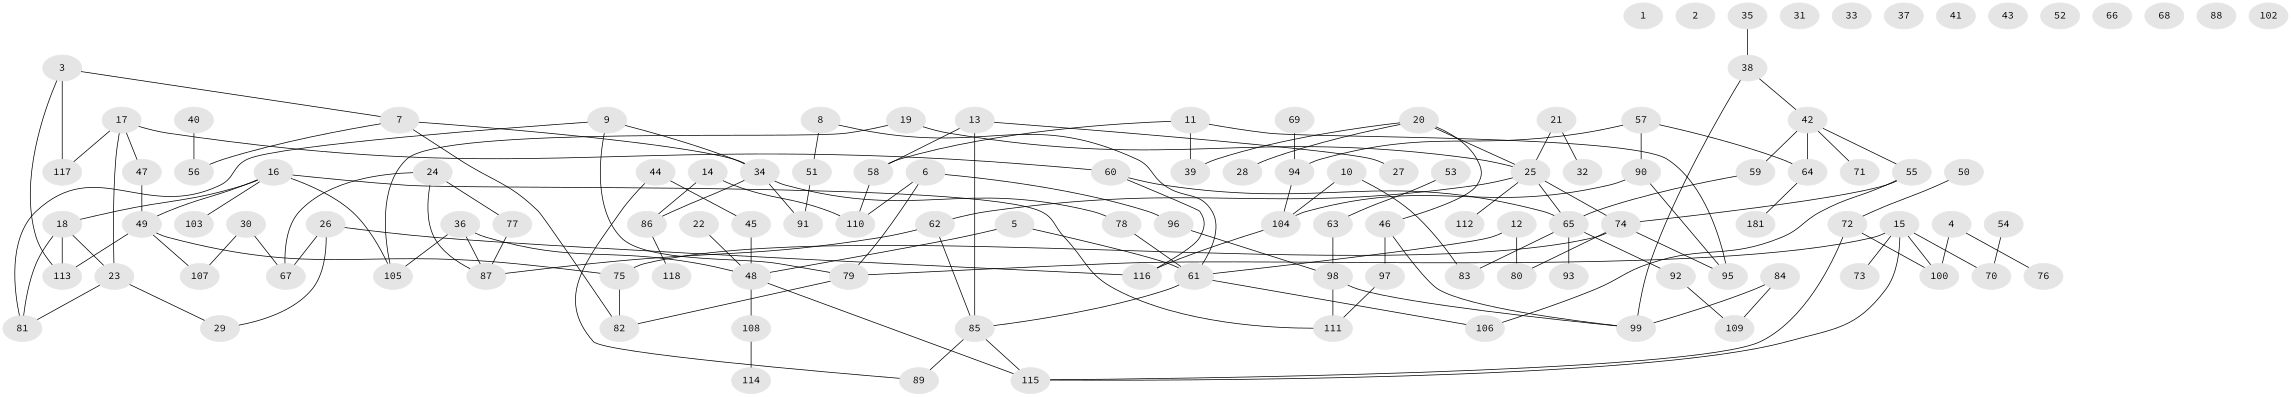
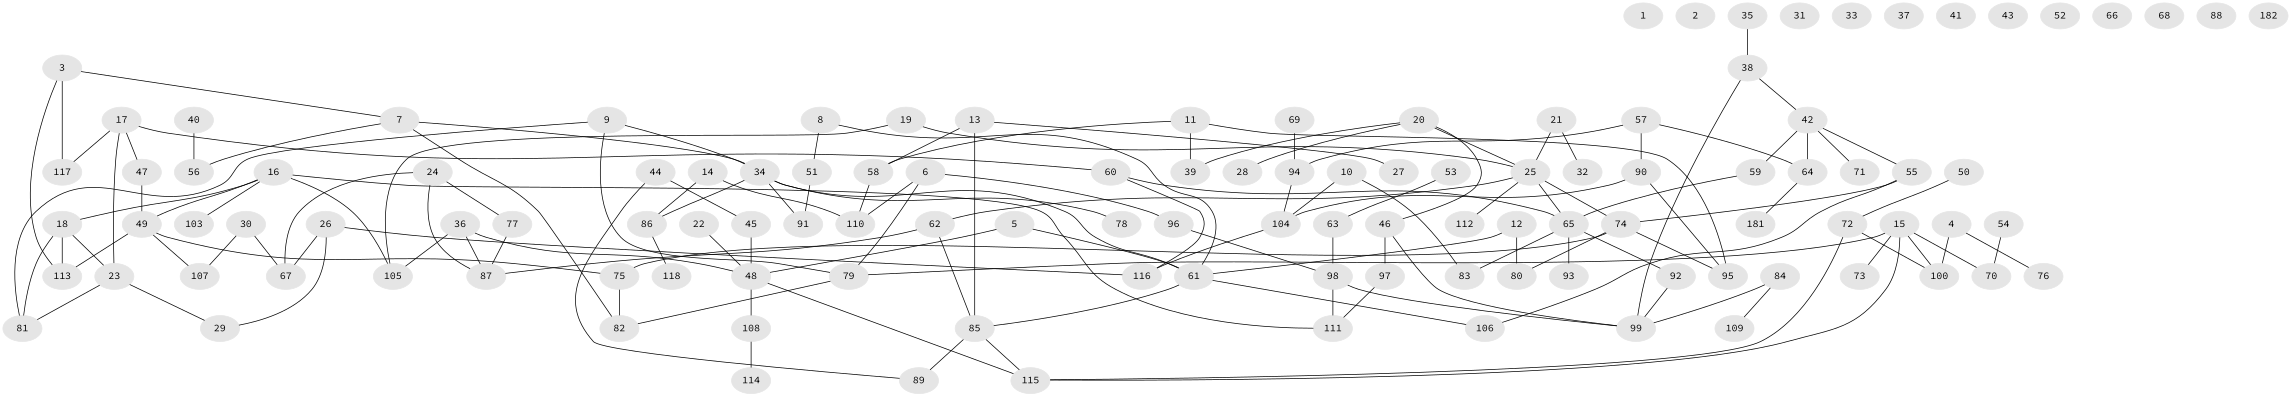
(2269, 16) -> (2269, 16)
(1152, 246) -> (985, 192)
(1704, 302) -> (1656, 302)
